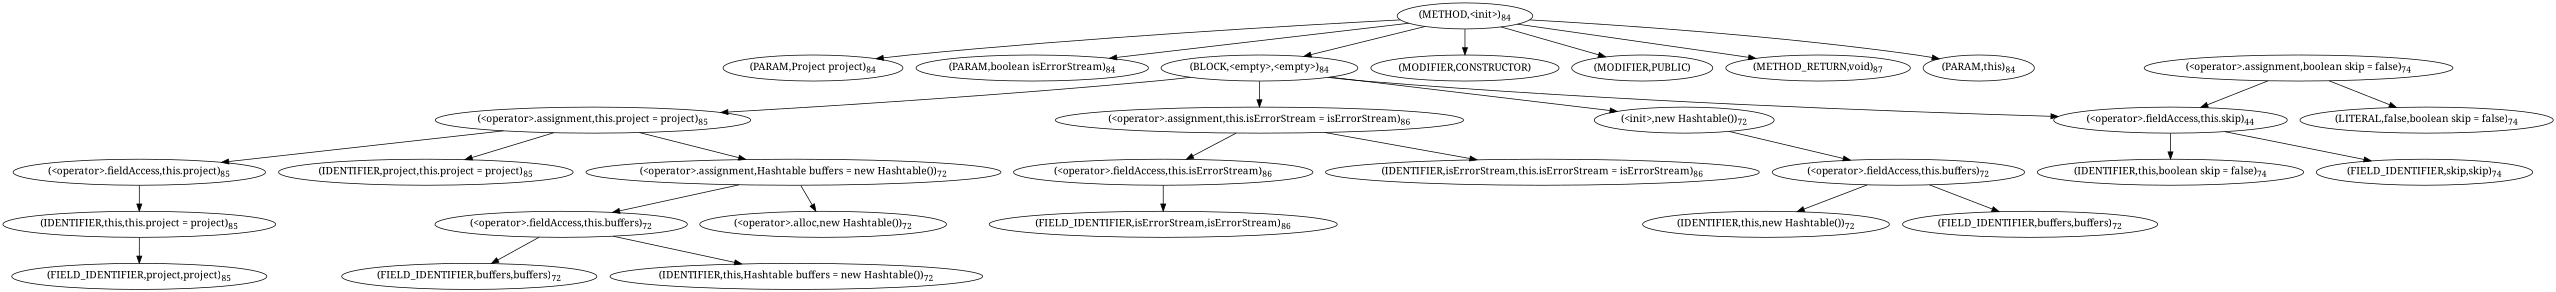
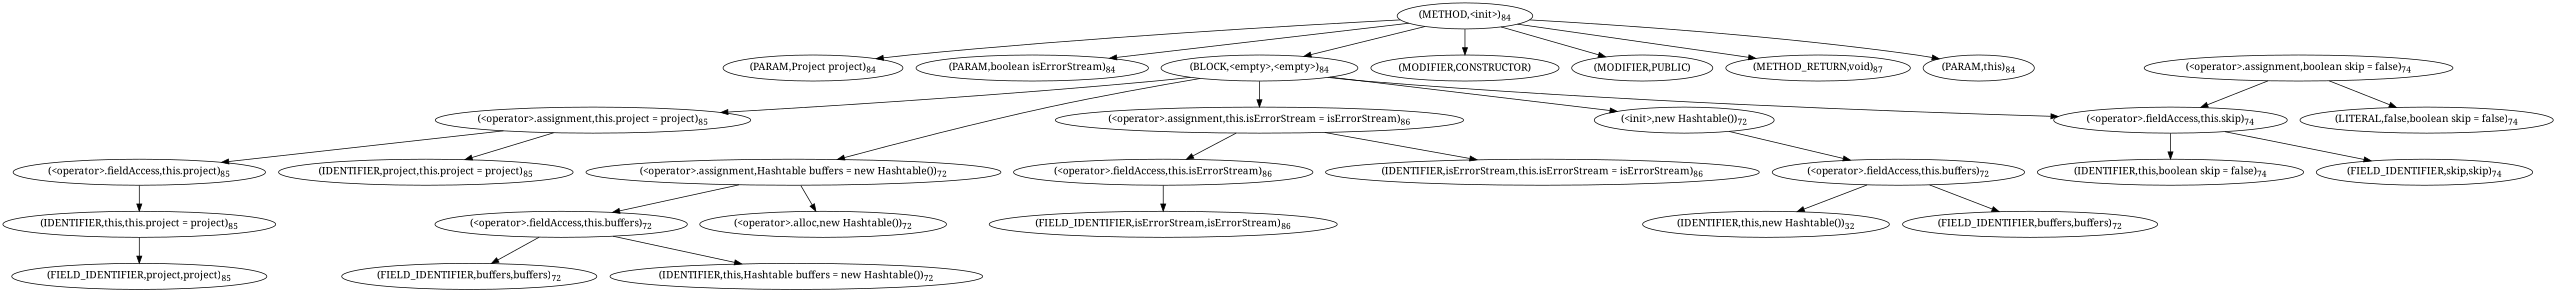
(2249, 119) -> (2249, 119)
(689, 145) -> (1021, 113)
(1850, 223) -> (1850, 223)
